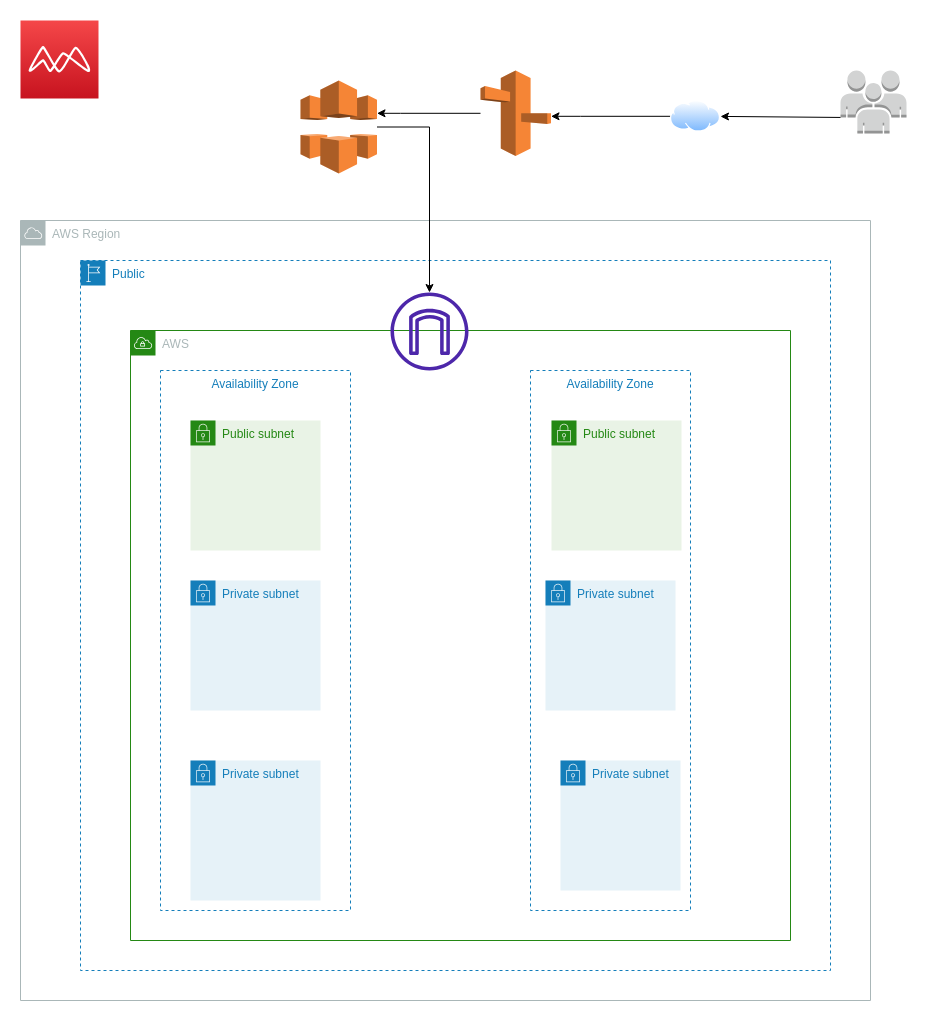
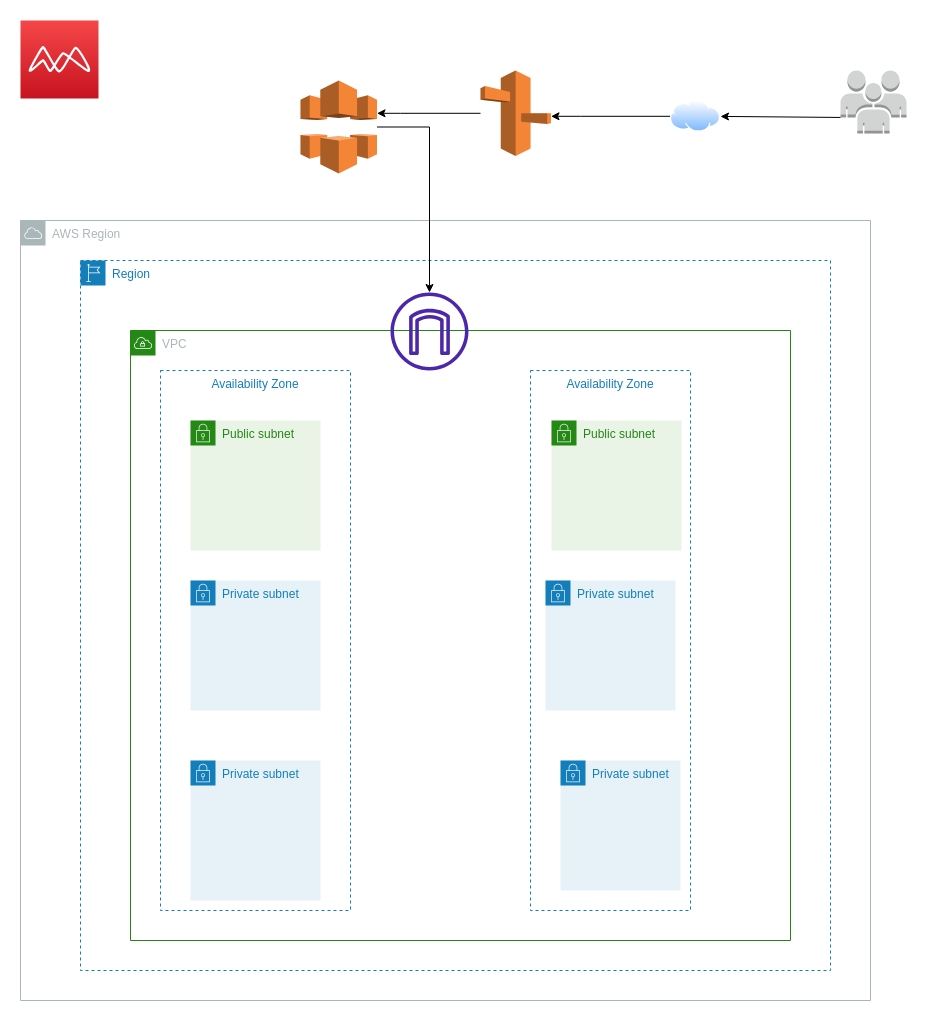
(130, 275) -> (131, 275)
(173, 345) -> (173, 345)
